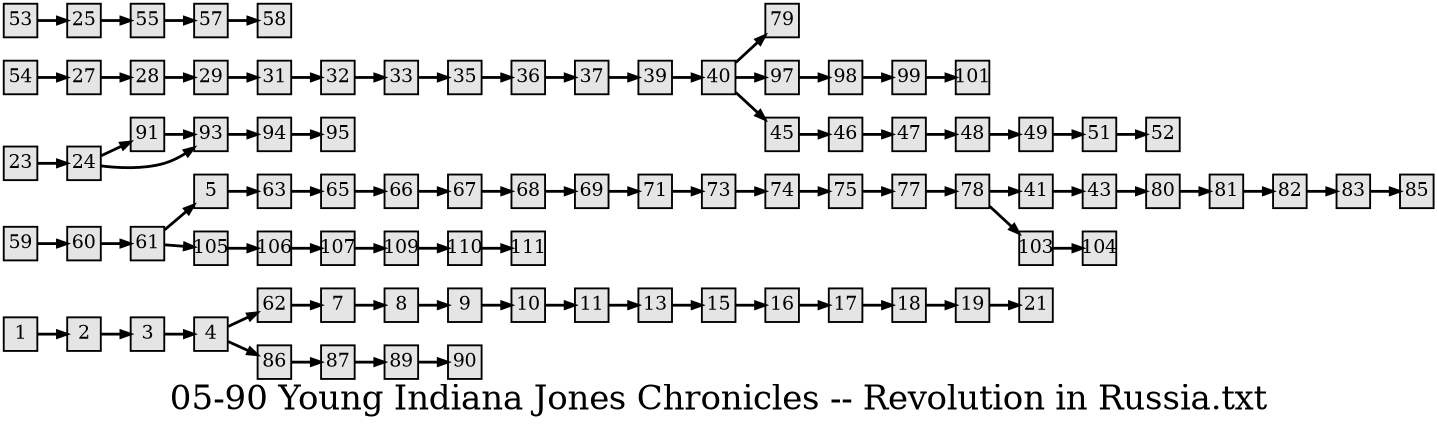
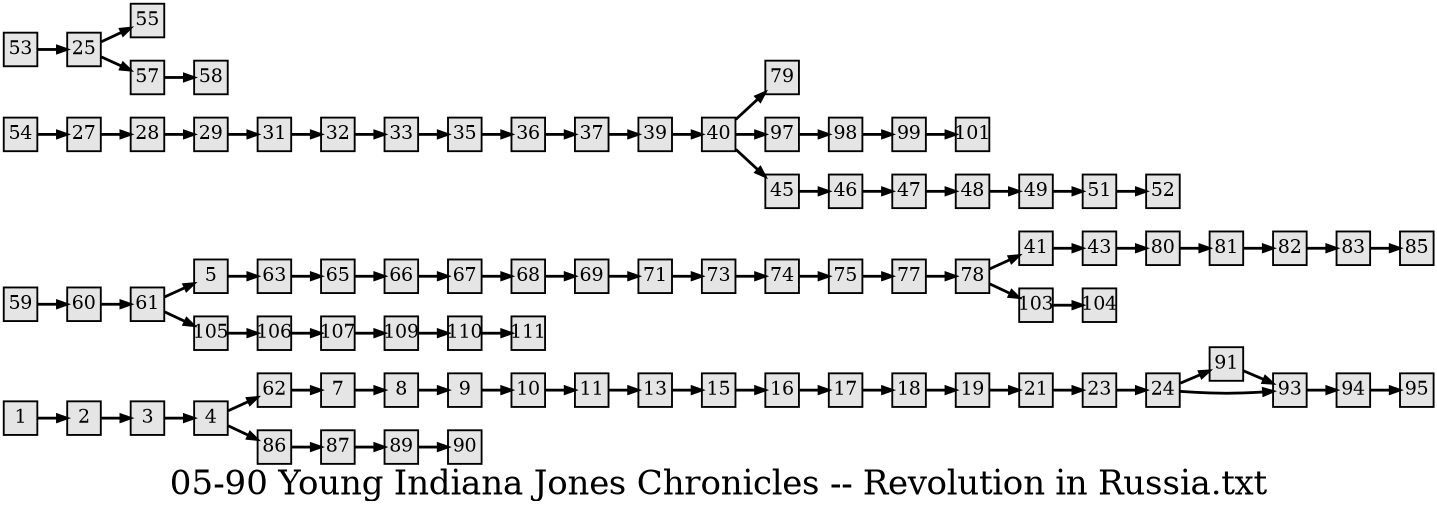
(174, 21) -> (111, 61)
none -> (1063, 390)
